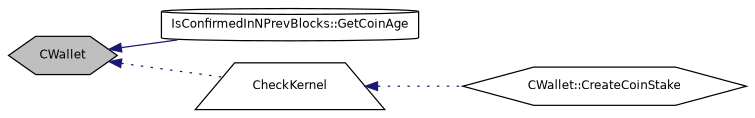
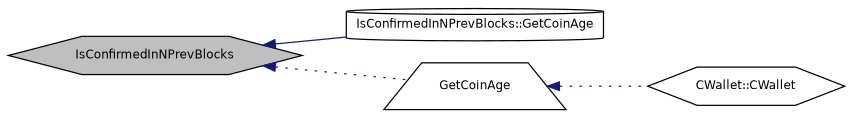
(63, 55) -> (155, 55)
(290, 86) -> (475, 86)
(605, 86) -> (746, 86)
